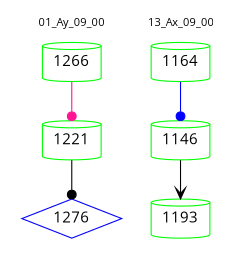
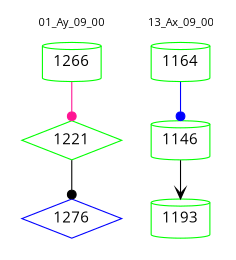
(72, 140) -> (72, 140)
